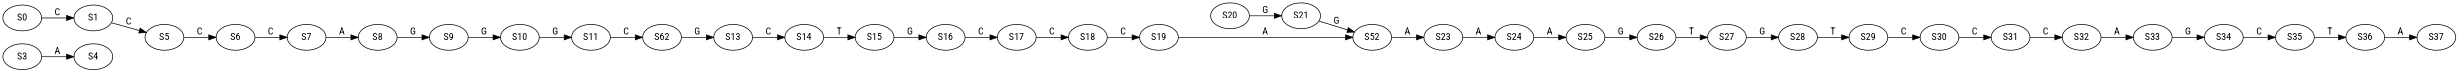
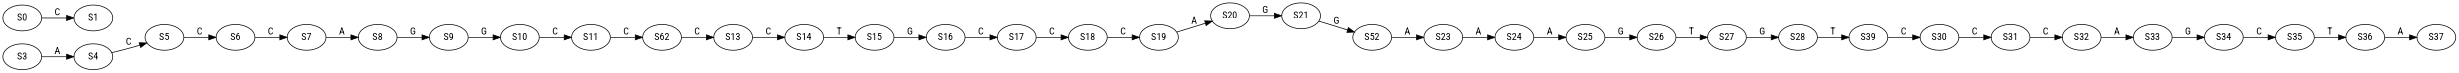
(125, 27) -> (126, 49)
(555, 32) -> (555, 32)
(698, 32) -> (698, 32)
(1262, 37) -> (1191, 28)
(1868, 37) -> (1868, 37)
